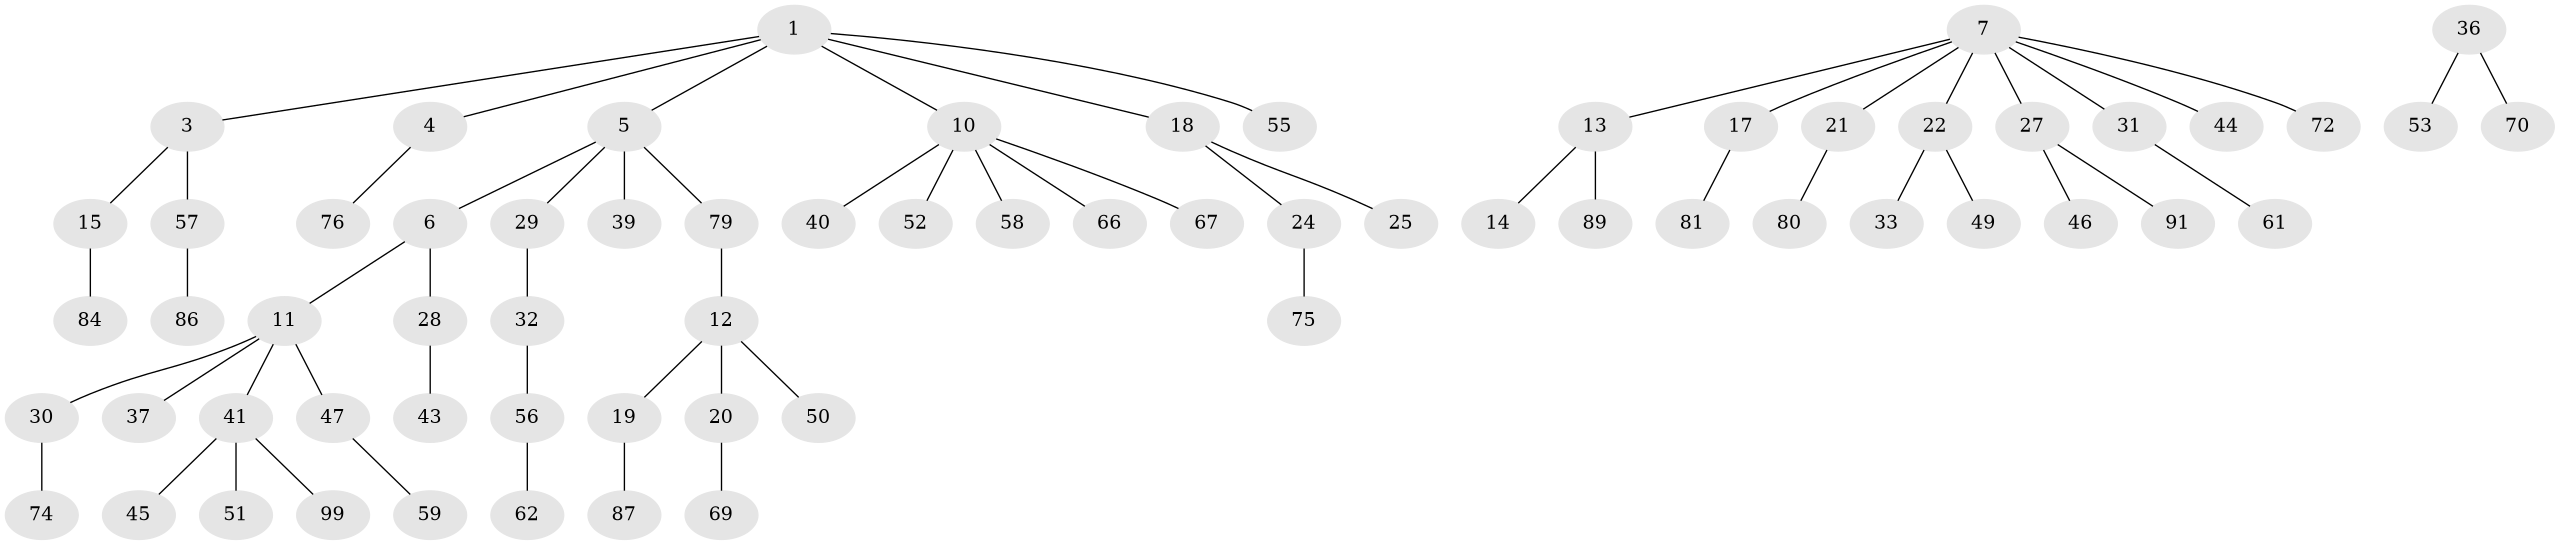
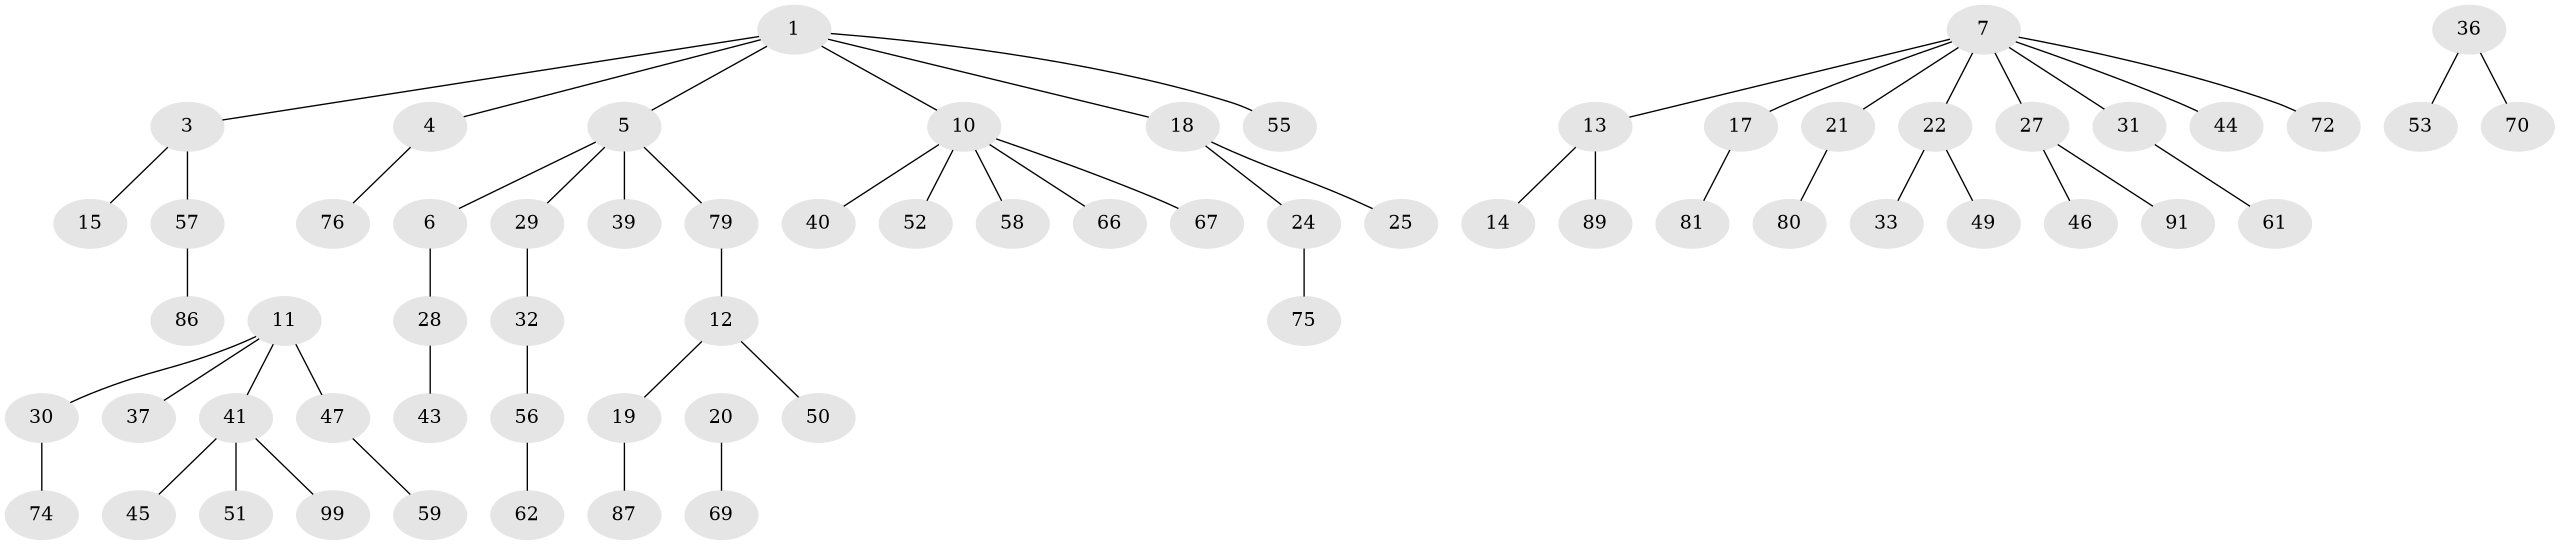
(357, 273) -> none
(90, 321) -> none
(722, 370) -> none
